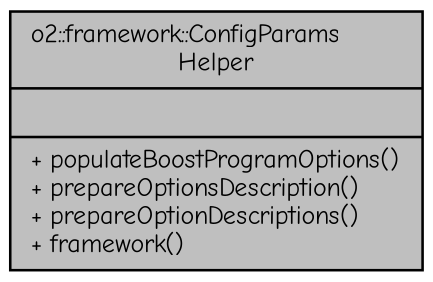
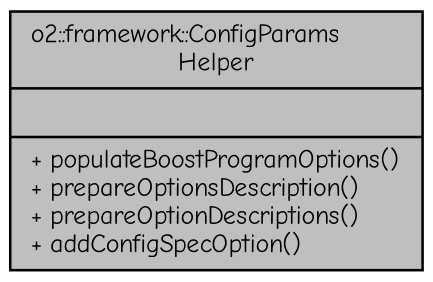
(109, 245) -> (166, 245)
